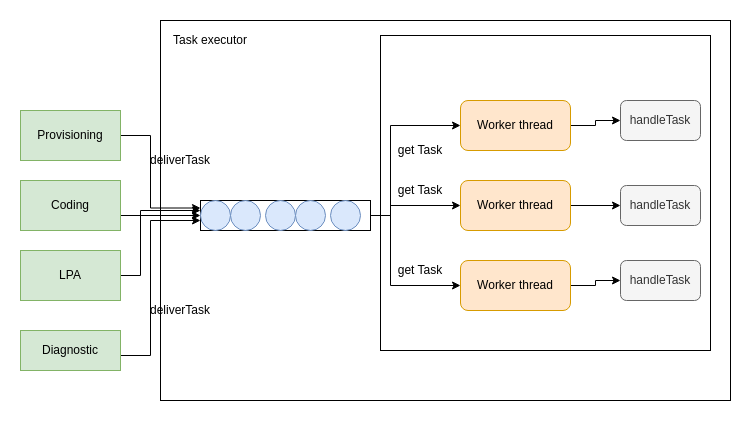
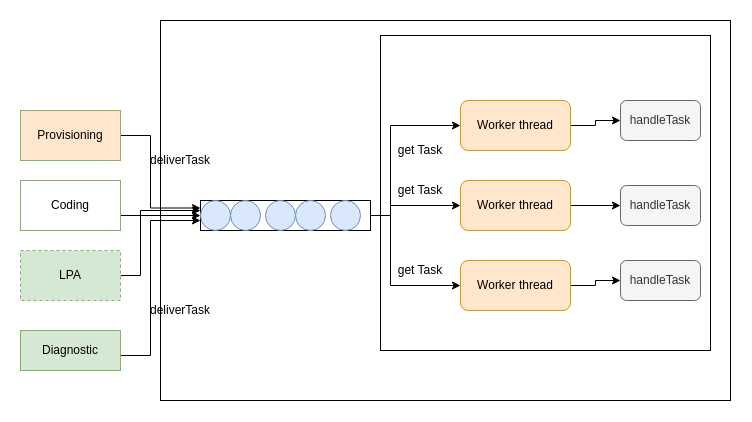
(211, 41) -> none
(71, 136) -> (71, 136)
(71, 206) -> (71, 206)
(71, 276) -> (71, 276)
